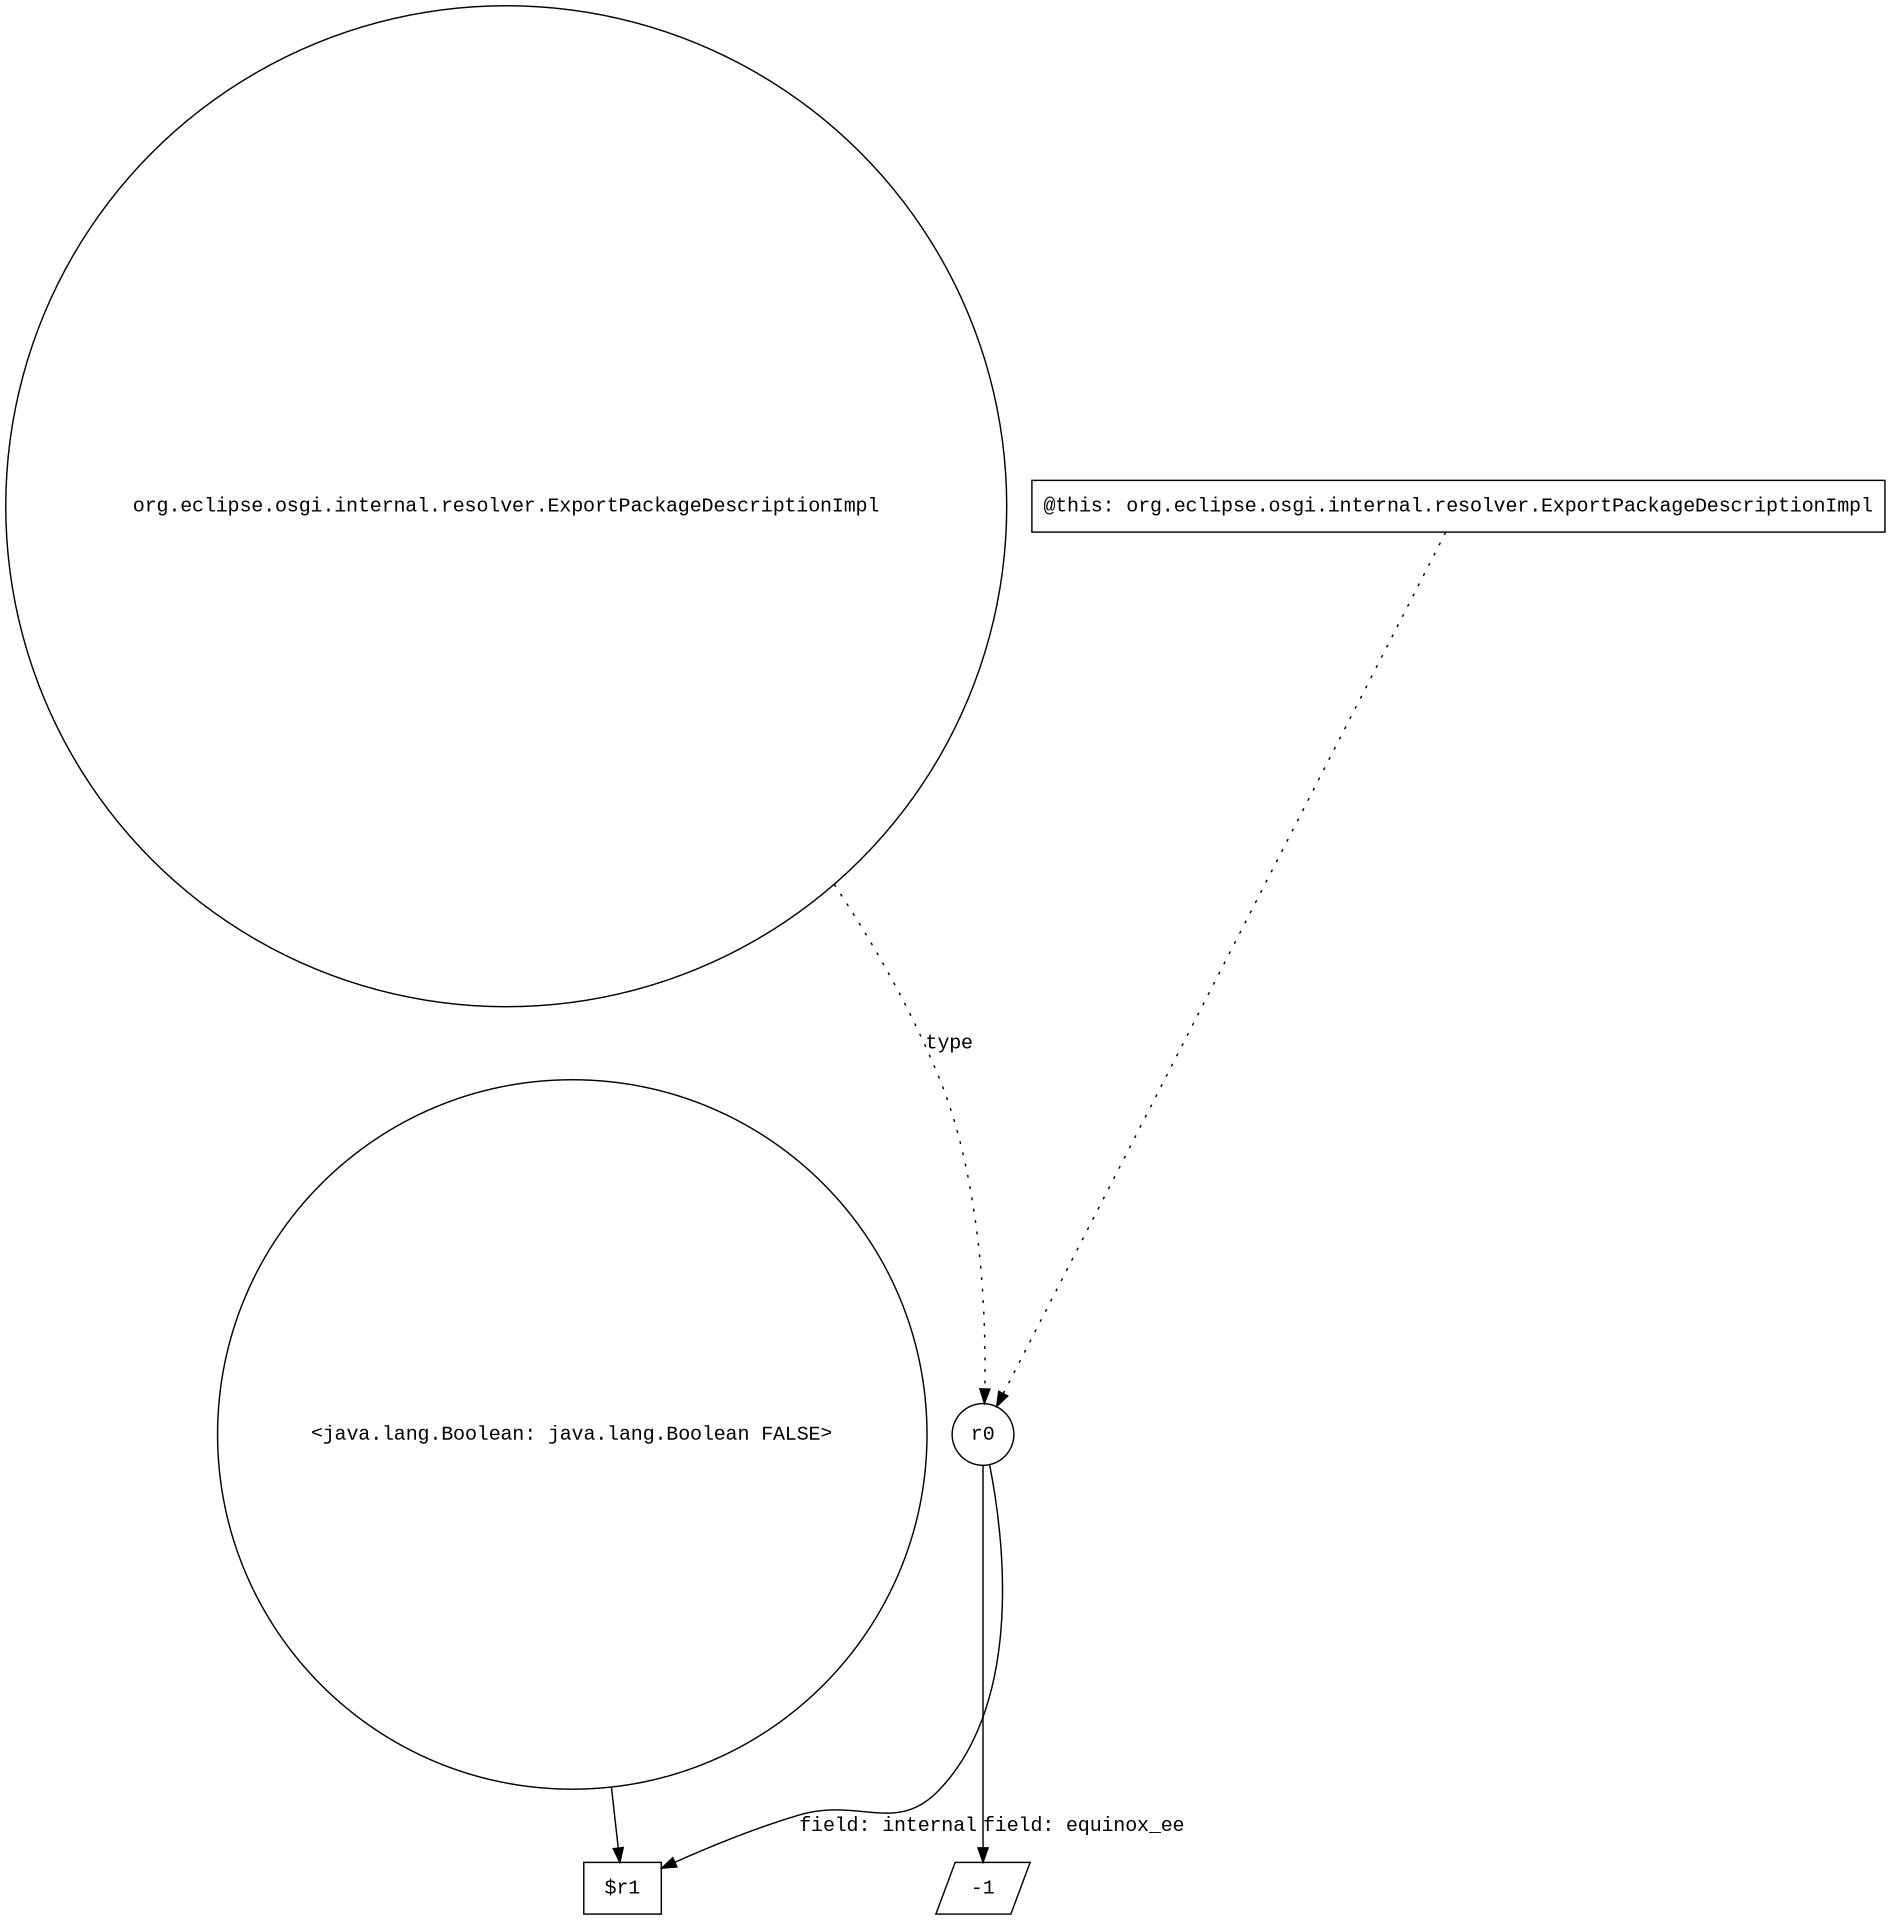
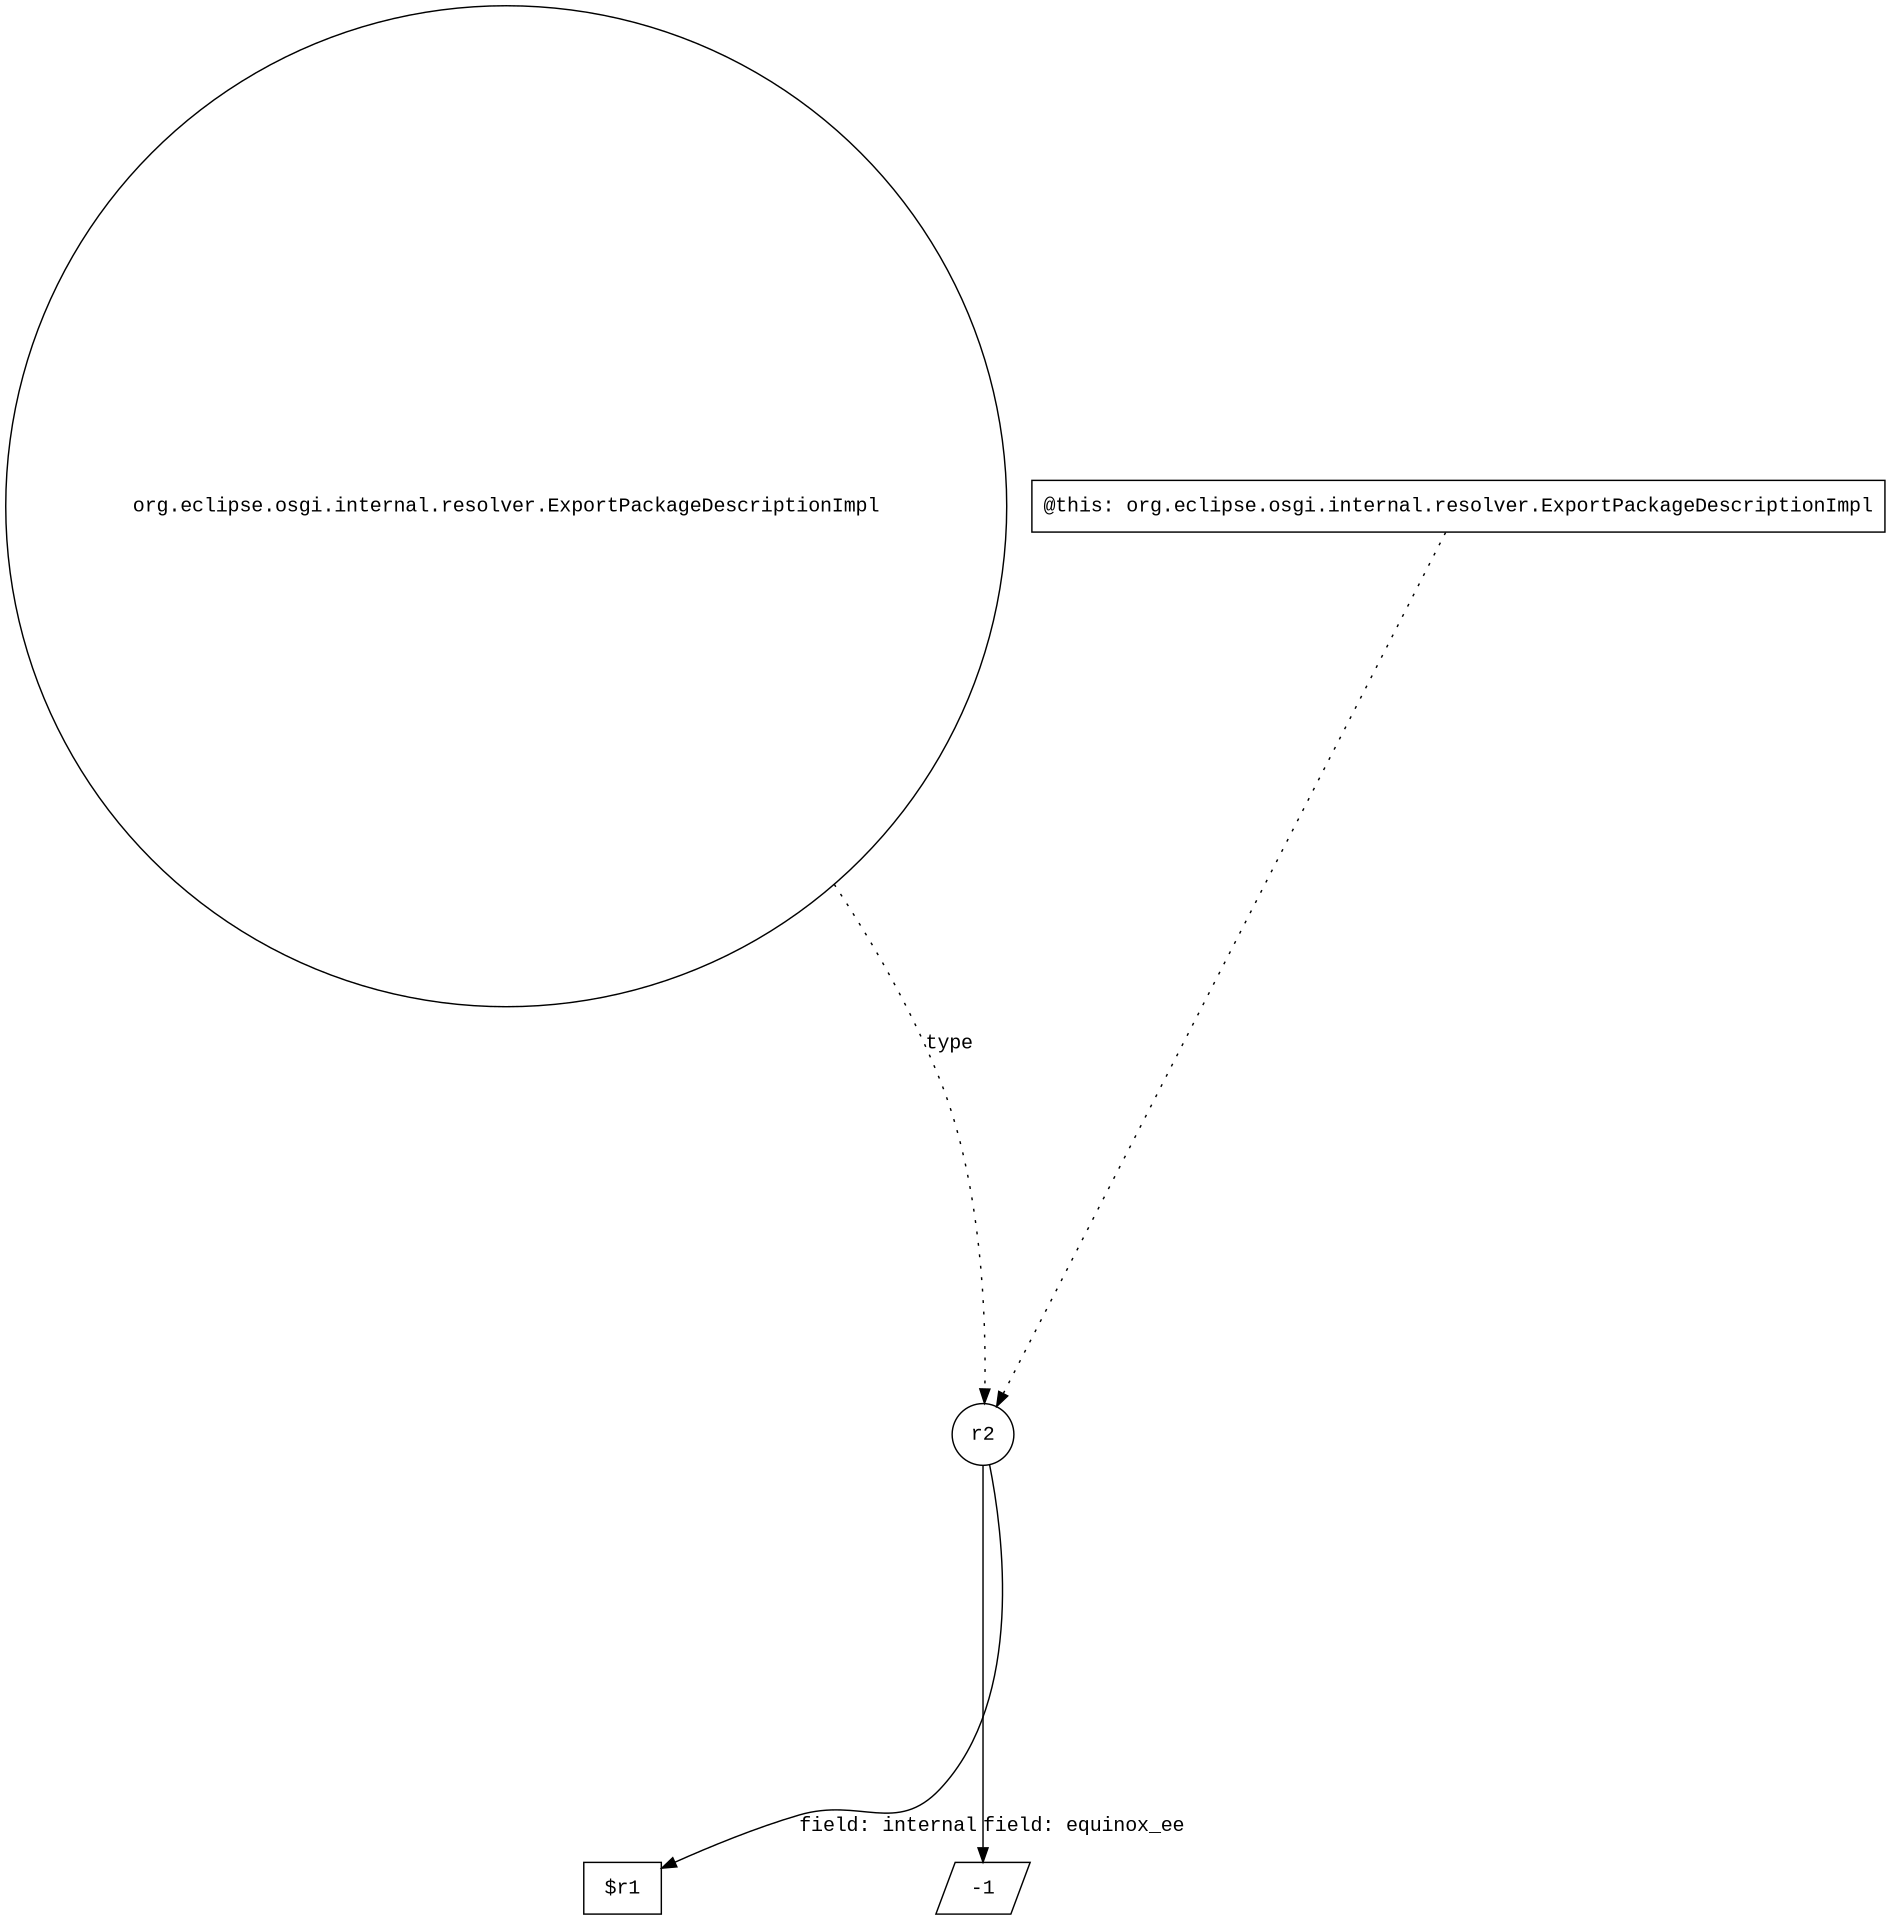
(572, 1434) -> none
(983, 1434) -> (983, 1434)
